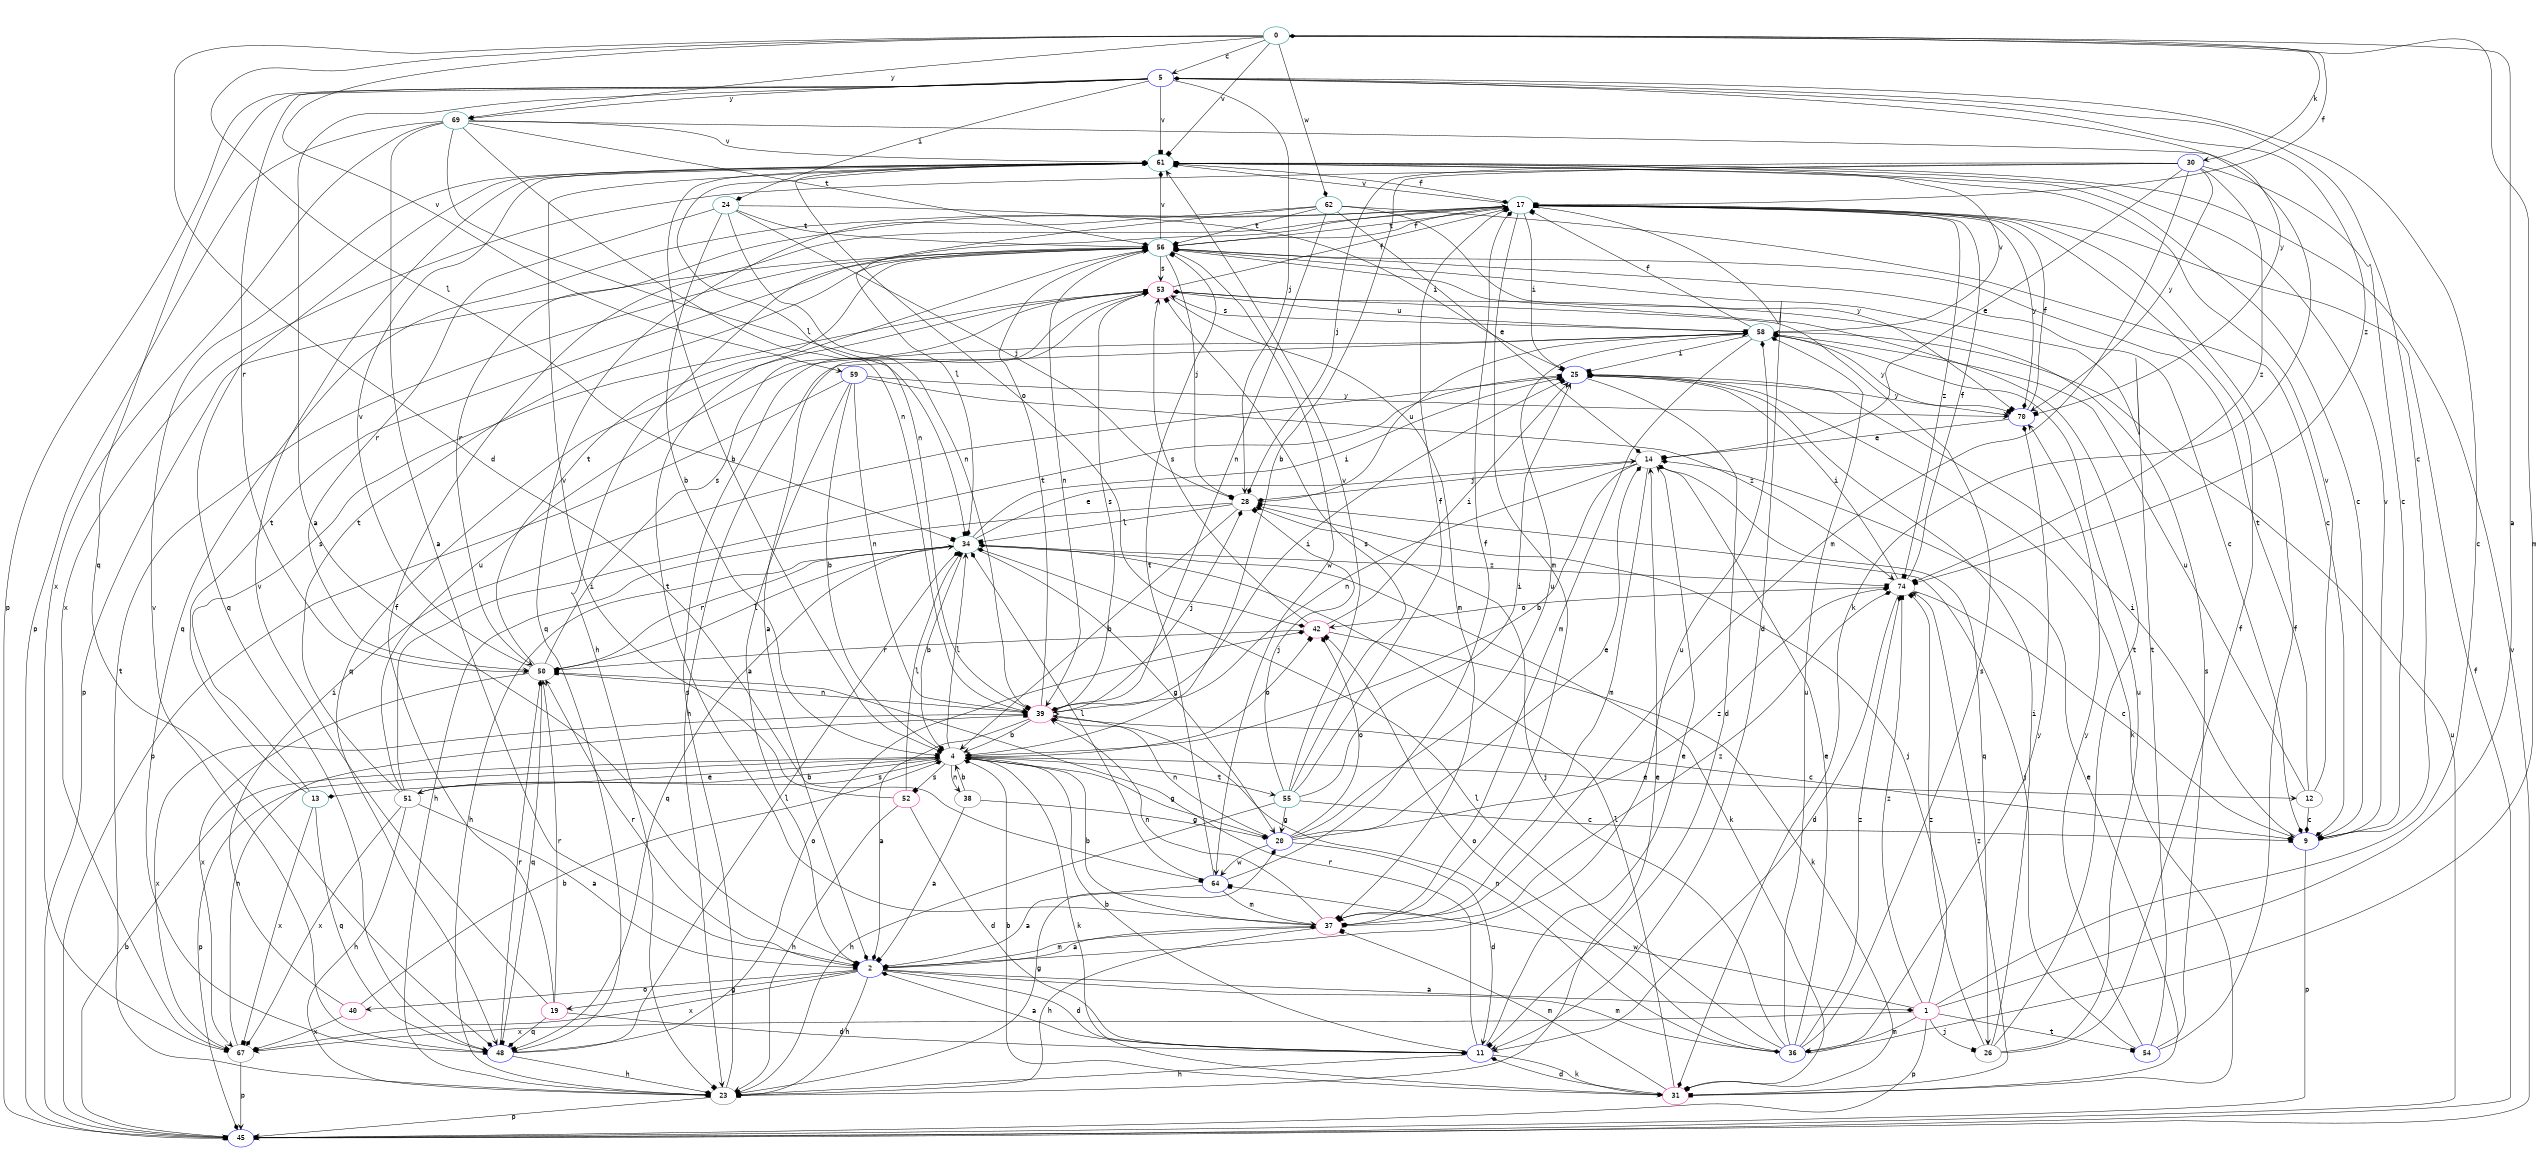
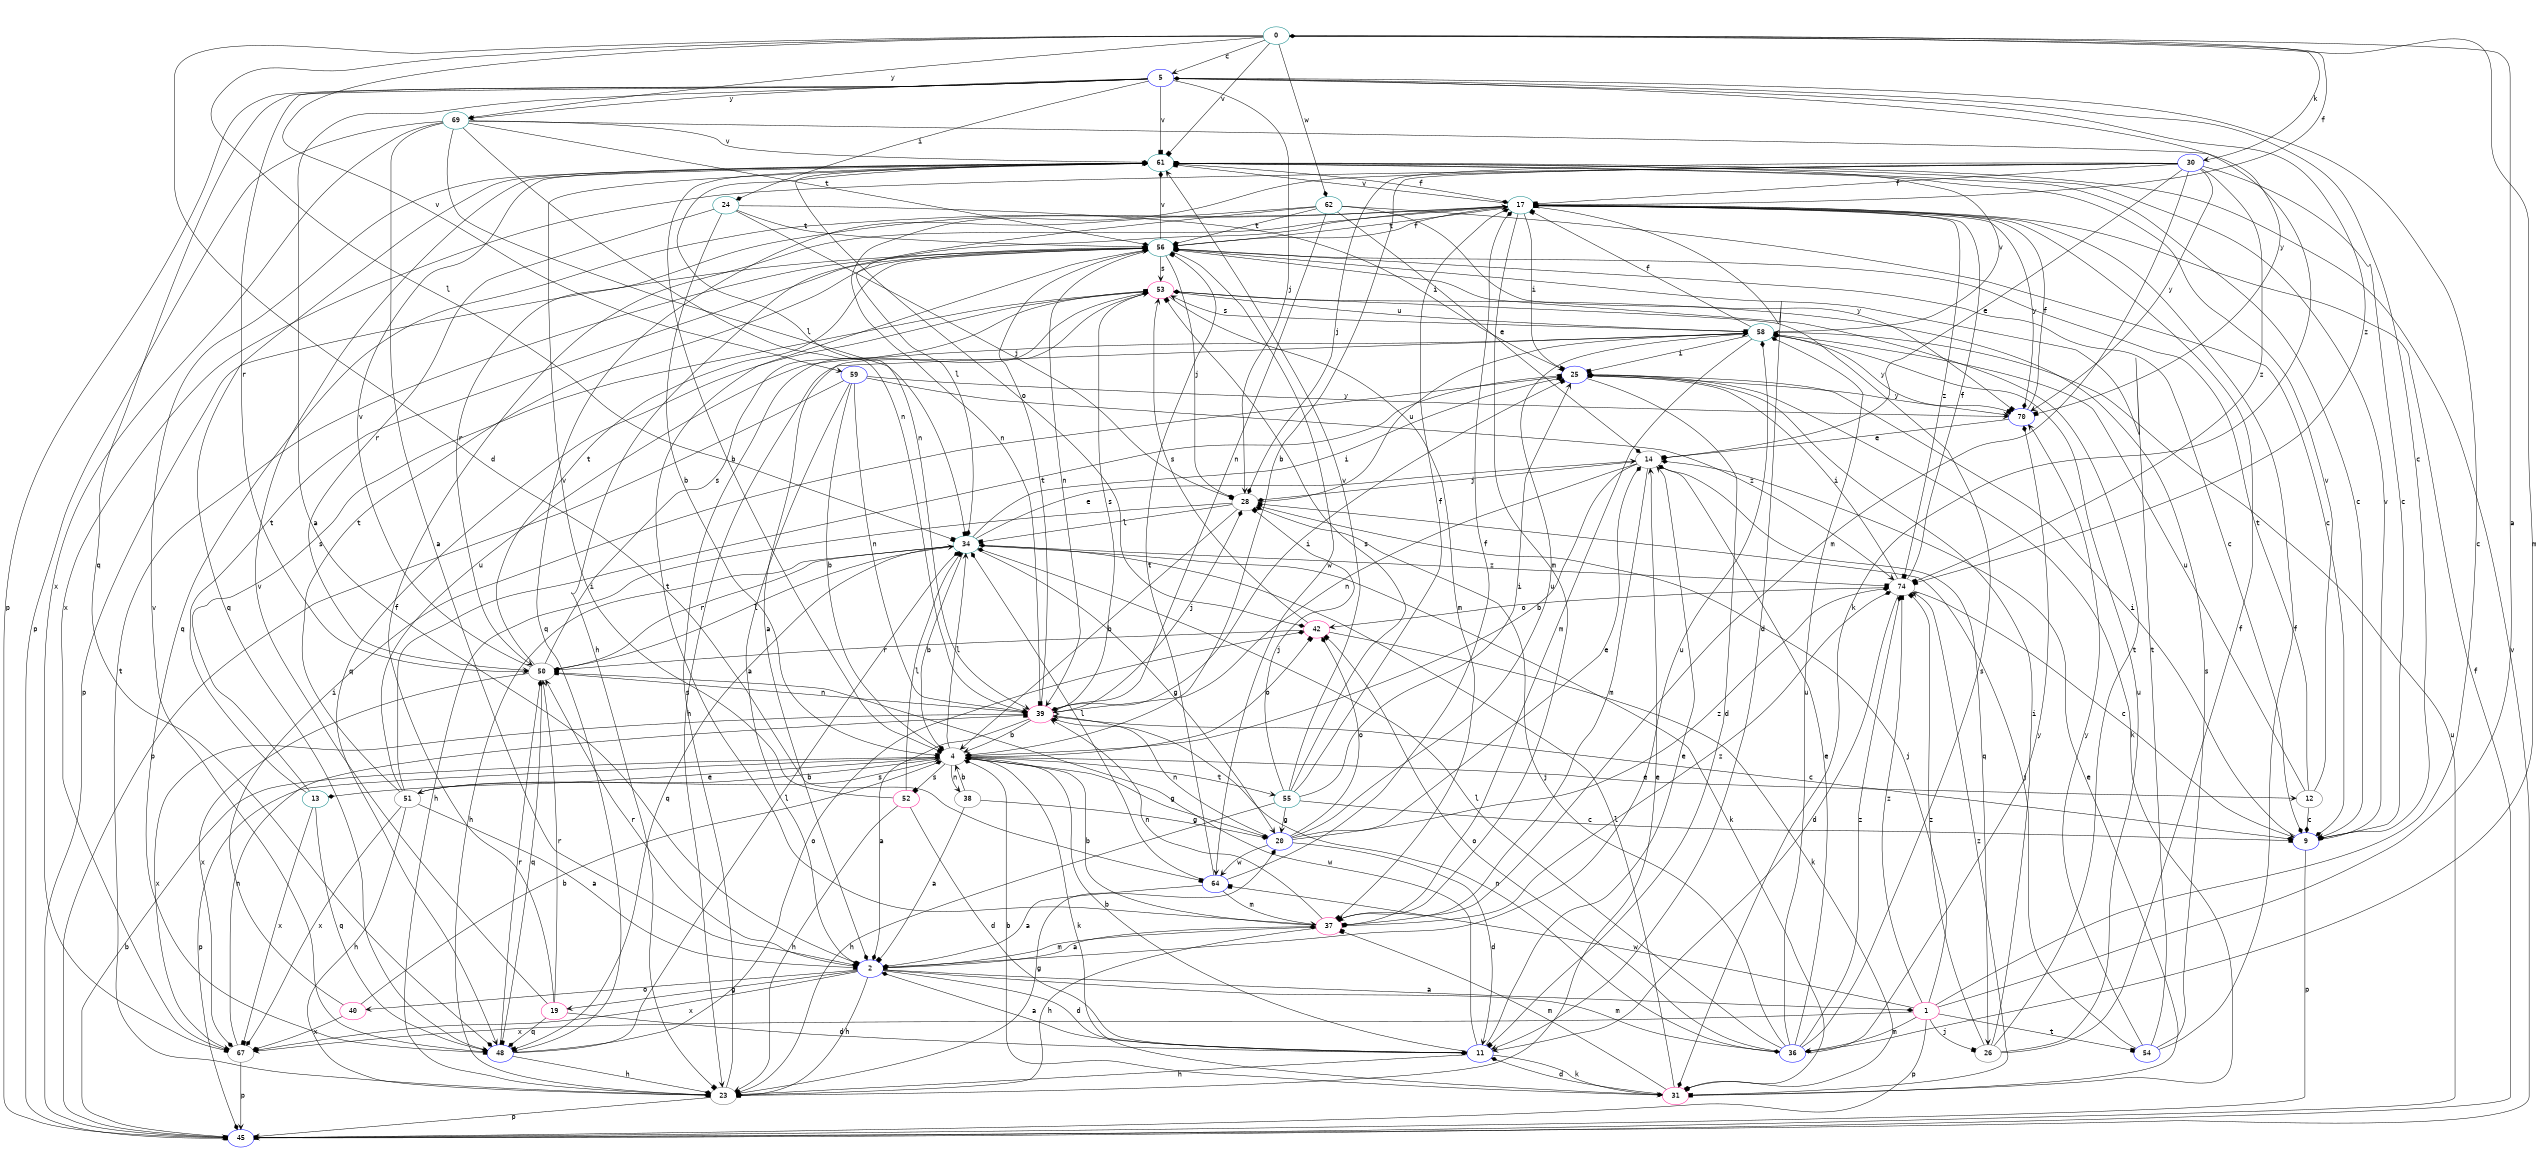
(1322, 253) -> (1858, 184)
(939, 415) -> (1257, 192)
(1451, 511) -> none
(251, 771) -> (251, 771)
(1330, 863) -> (1330, 863)
